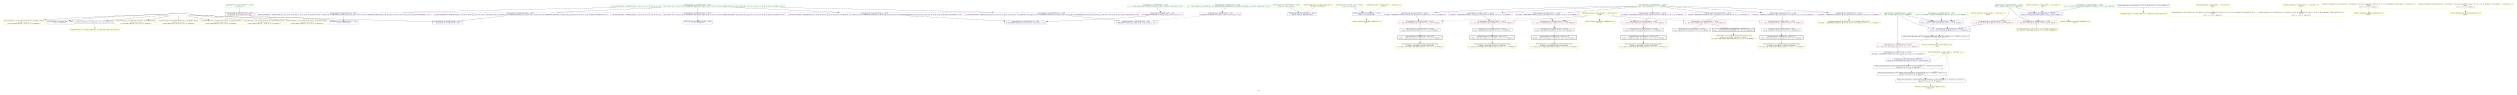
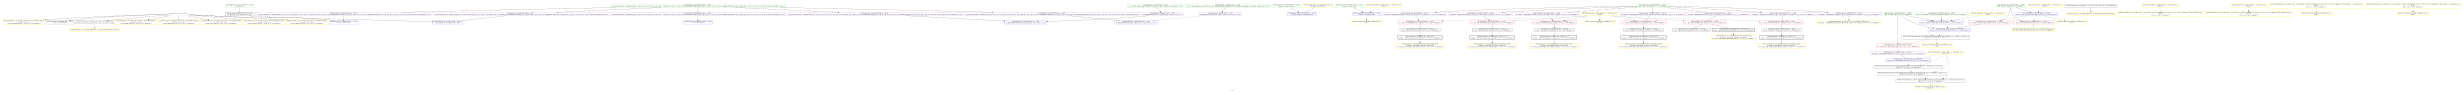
(2089, 6) -> none
